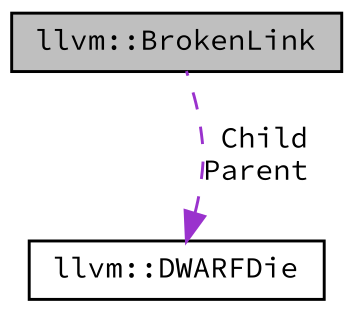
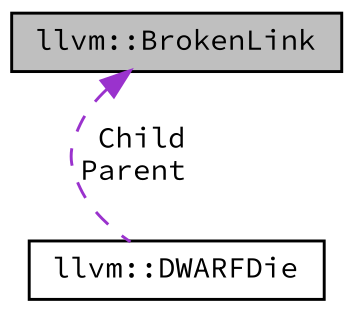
(202, 142) -> (73, 171)
